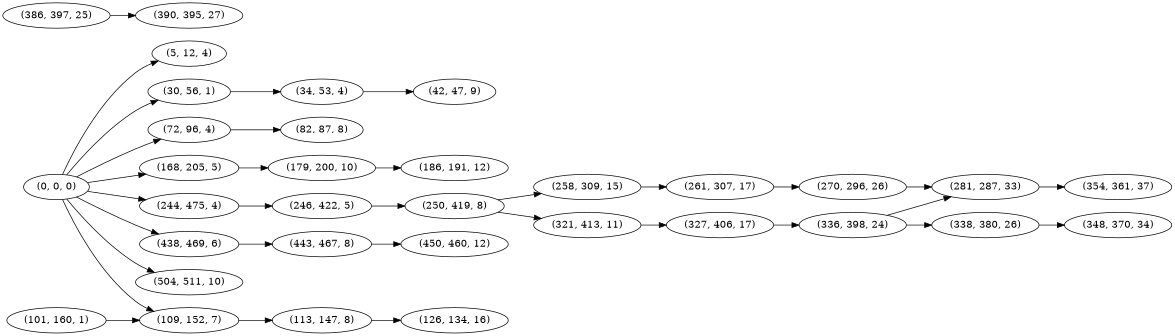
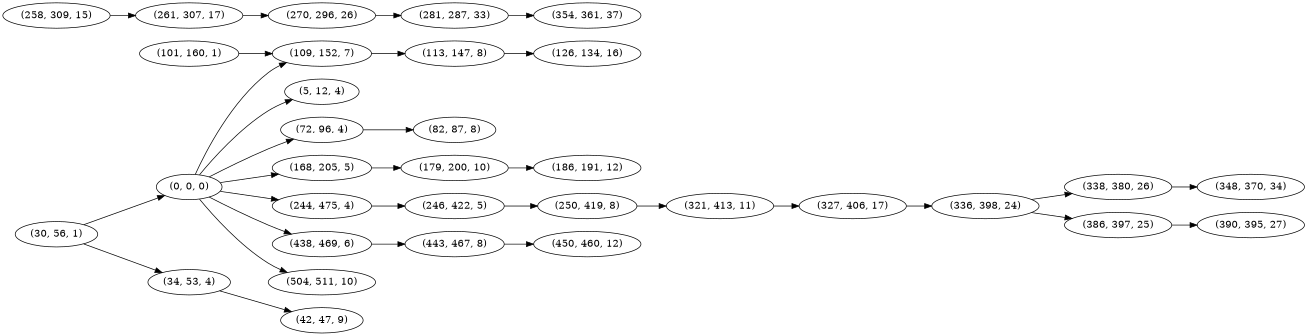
(105, 134) -> (121, 211)
(516, 197) -> none
(916, 207) -> (1048, 215)
